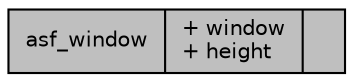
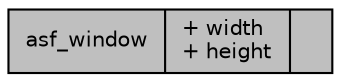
(234, 29) -> (223, 29)
